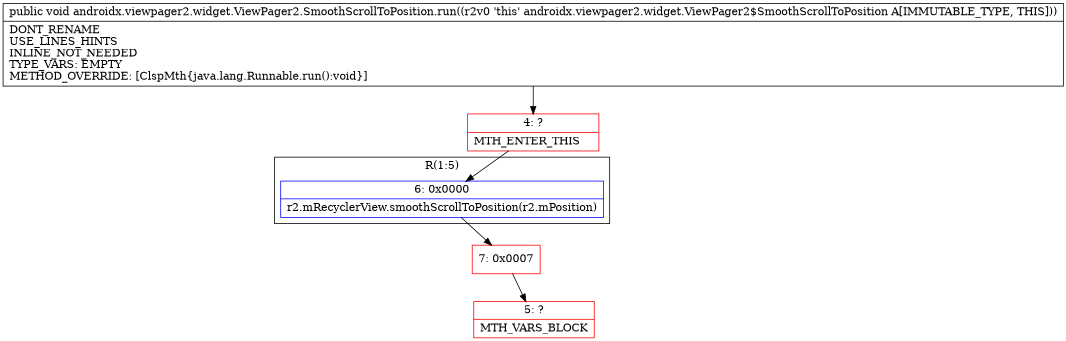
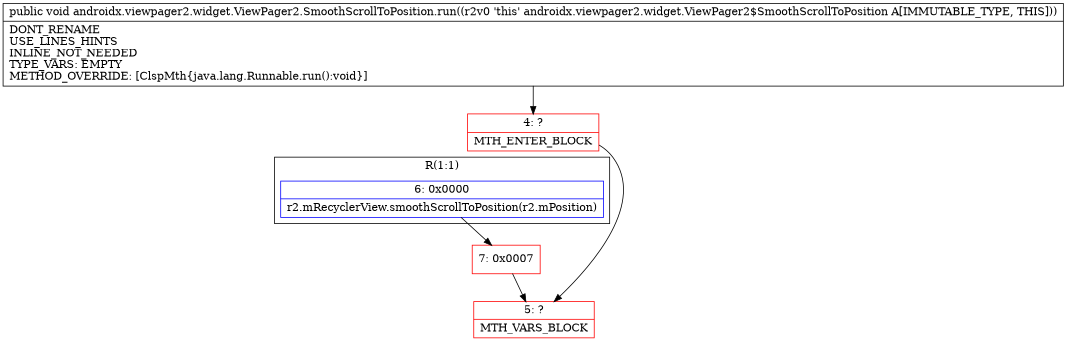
(527, 141) -> (533, 141)
(491, 164) -> (614, 225)
(442, 166) -> (442, 166)
